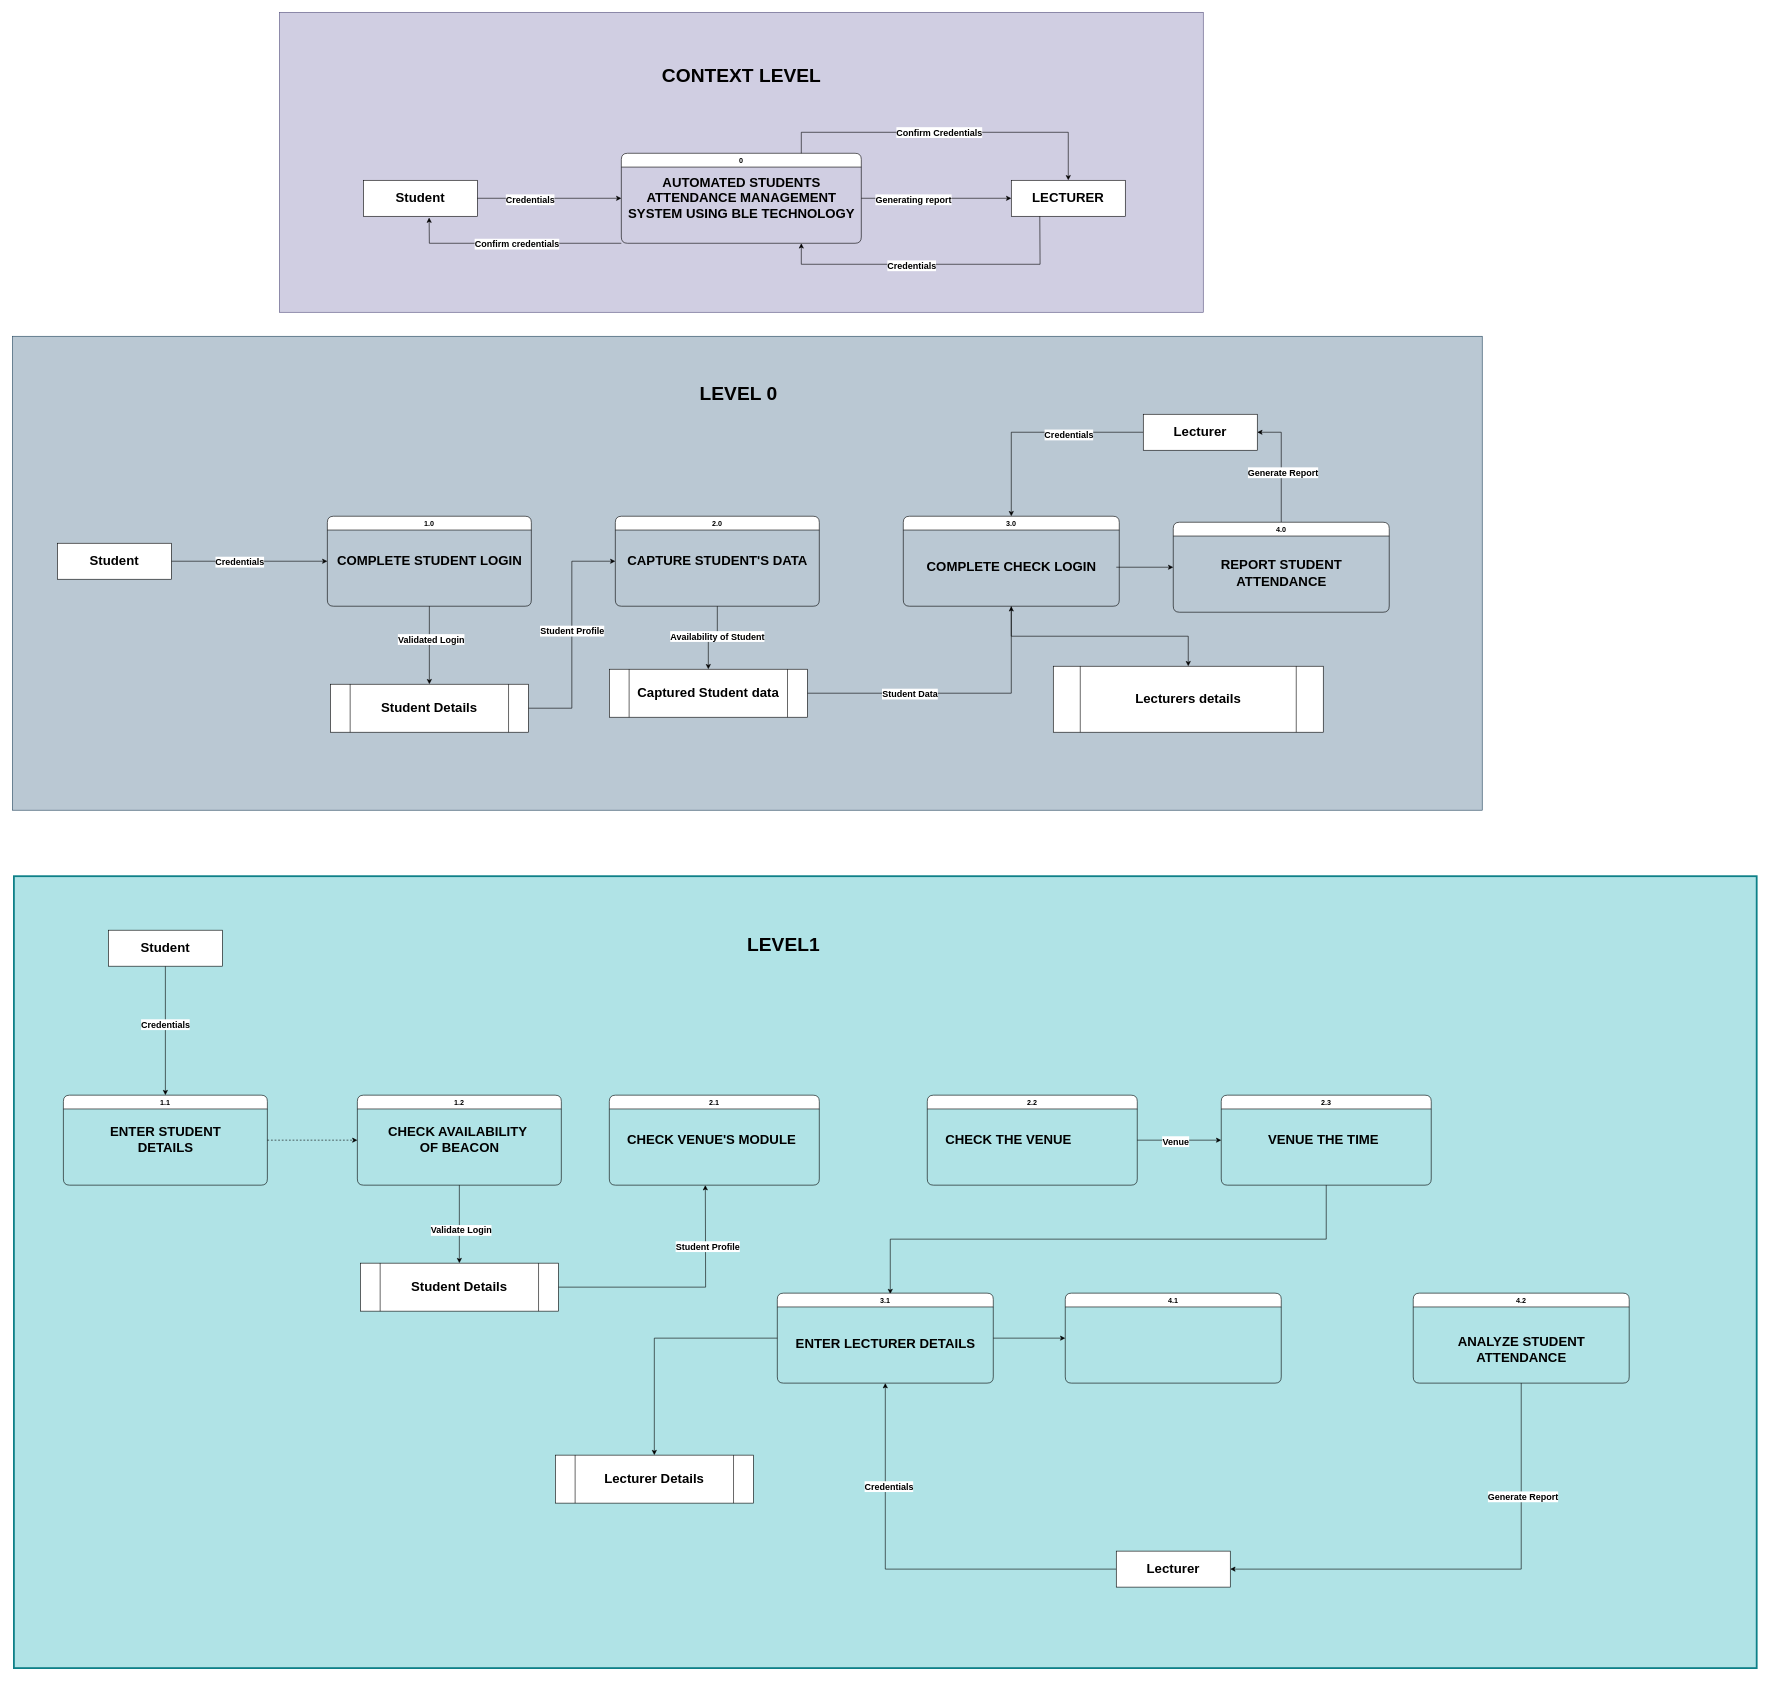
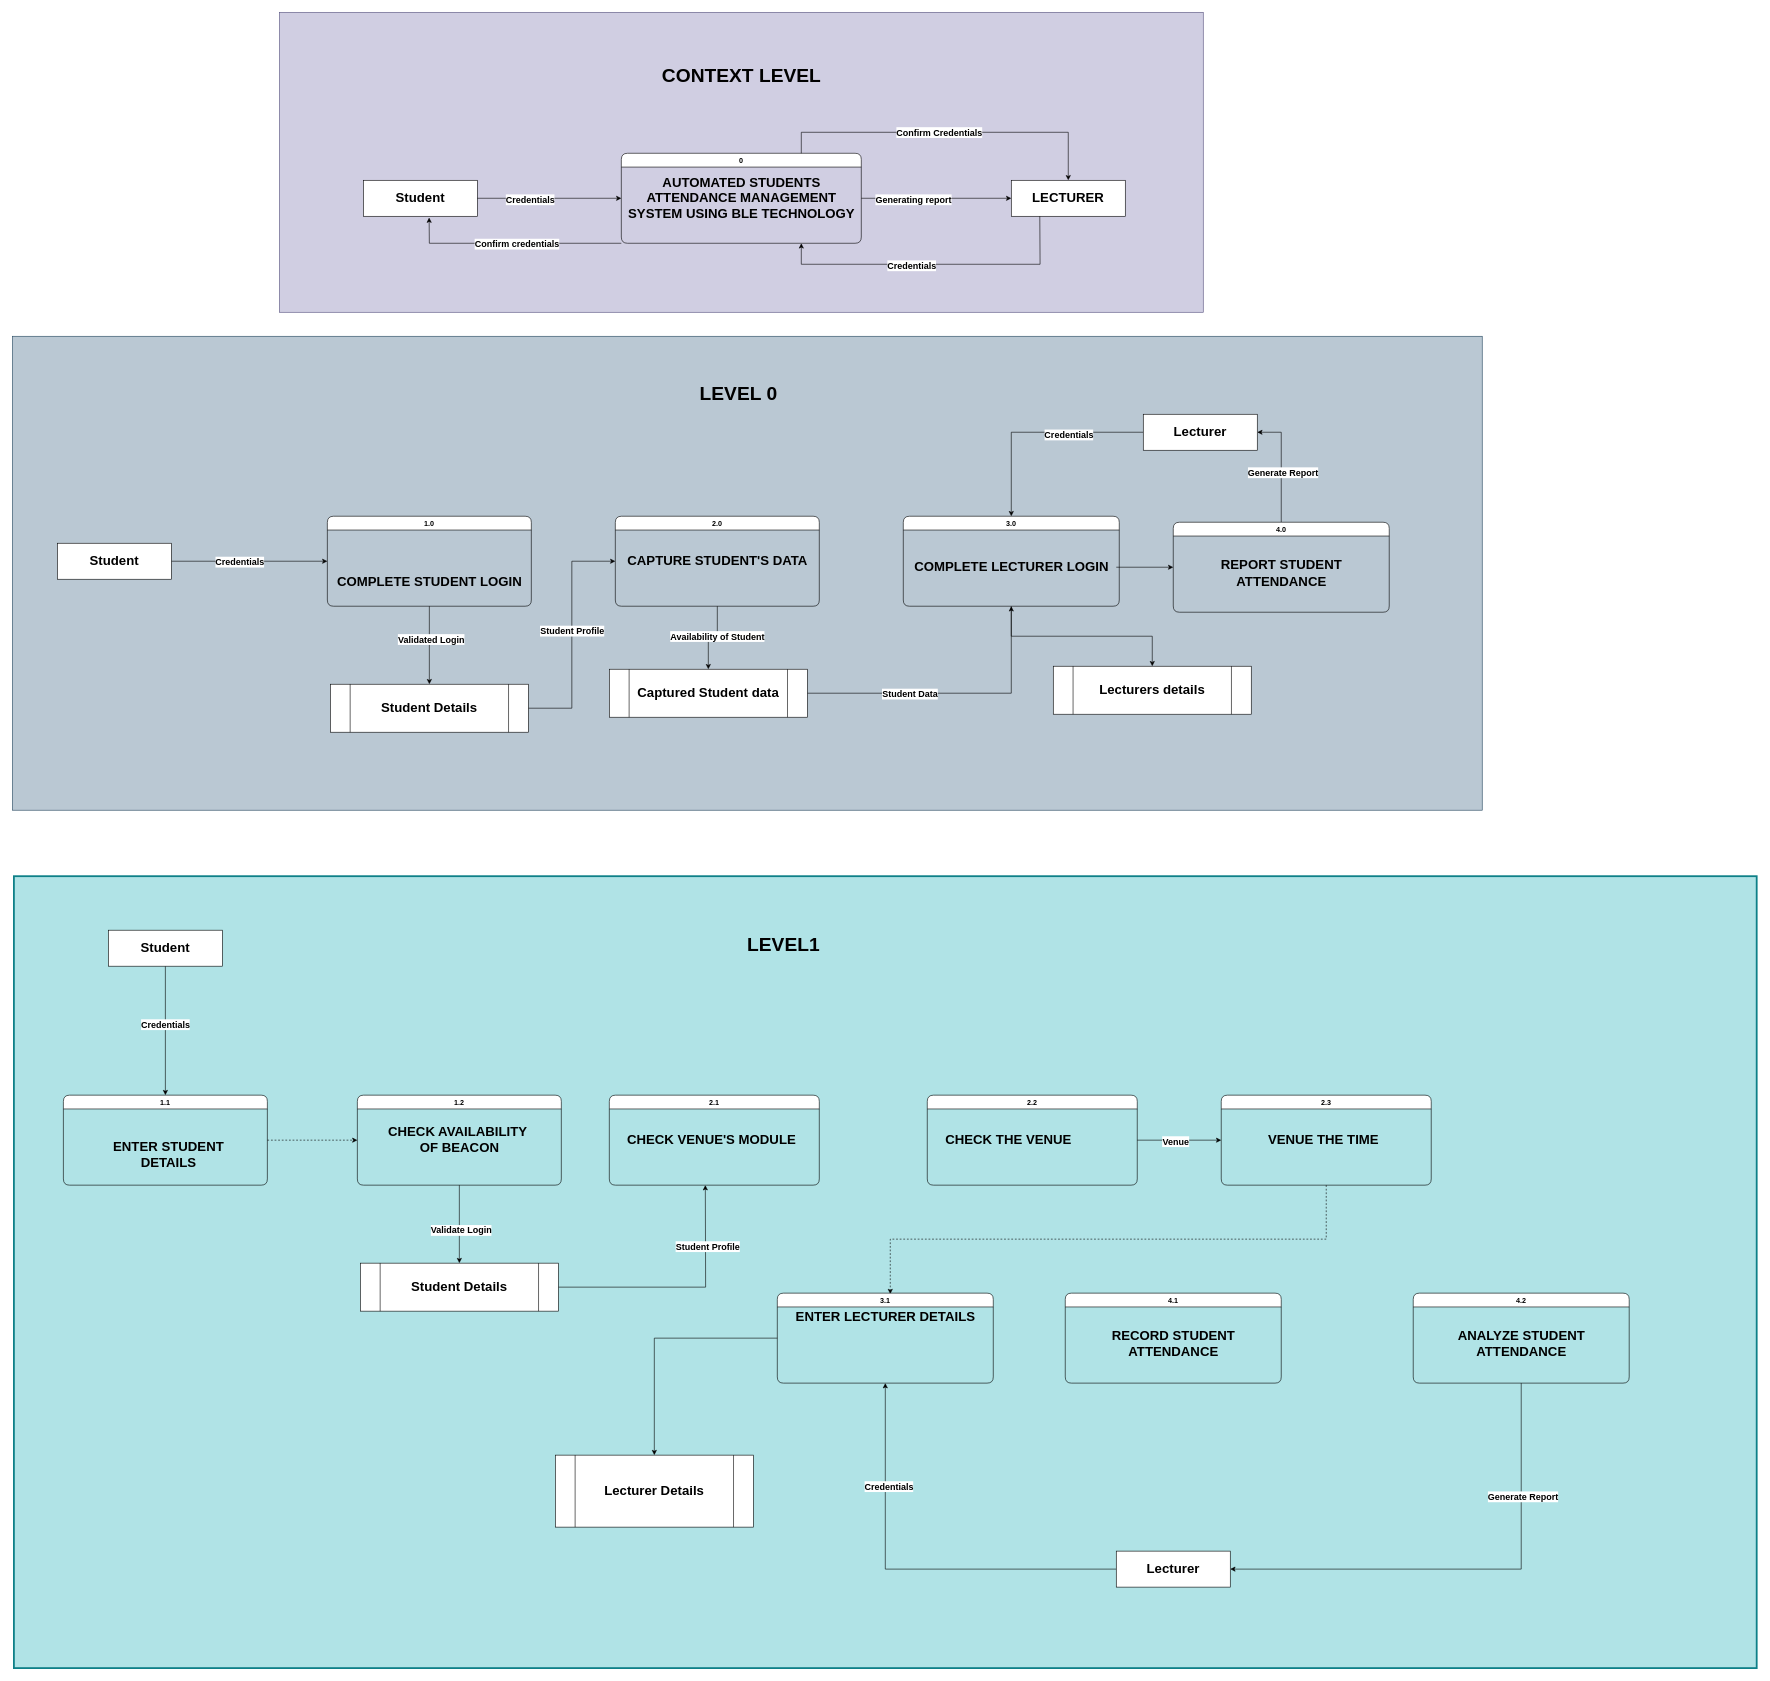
(429, 561) -> (429, 582)
(1012, 567) -> (1012, 567)
(1188, 699) -> (1152, 690)
(165, 1140) -> (168, 1155)
(1109, 1239) -> (1109, 1239)
(1059, 1338) -> none
(885, 1344) -> (885, 1317)
none -> (1173, 1344)
(1521, 1350) -> (1521, 1344)
(654, 1479) -> (654, 1491)
